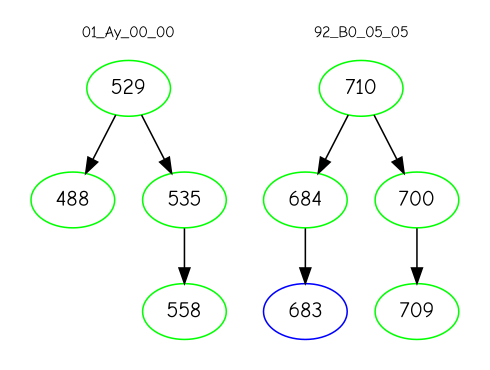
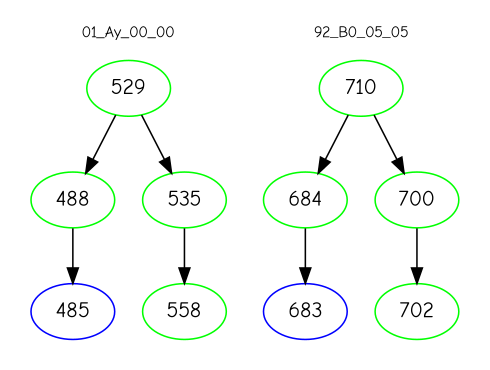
none -> (73, 312)
(417, 312) -> (417, 312)
